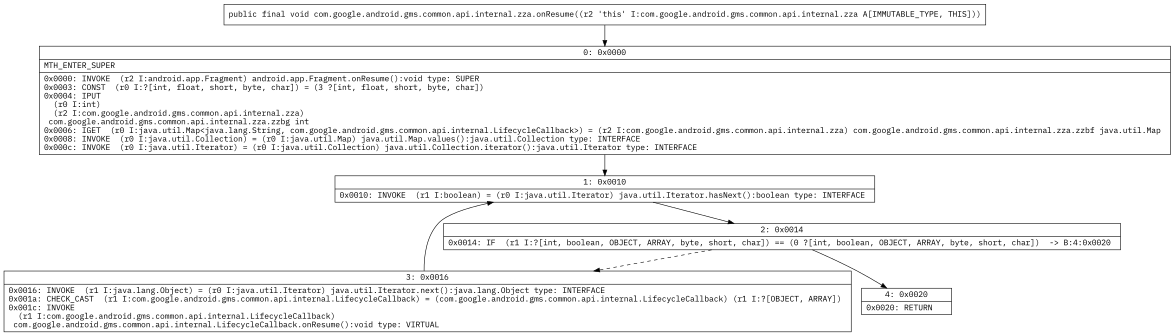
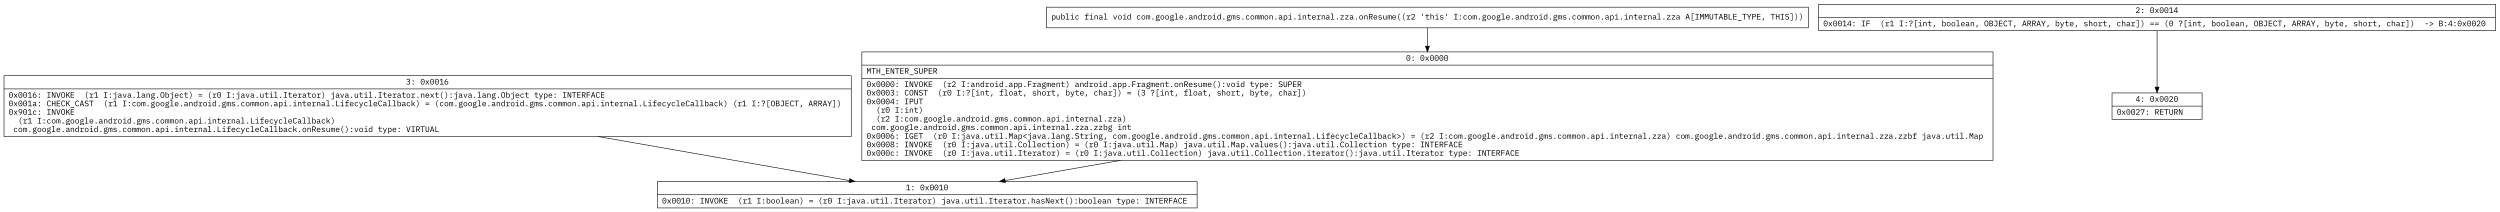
(691, 212) -> none
(656, 260) -> none
(47, 308) -> (47, 112)
(907, 308) -> (2157, 112)
